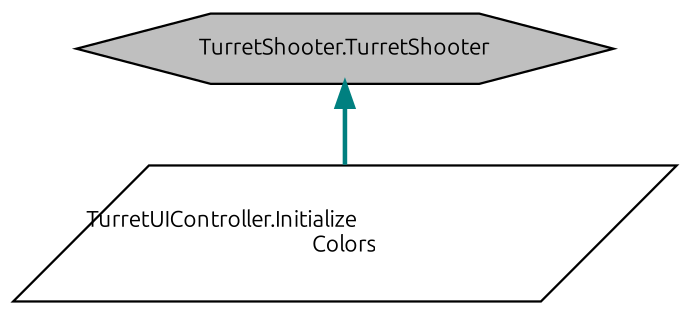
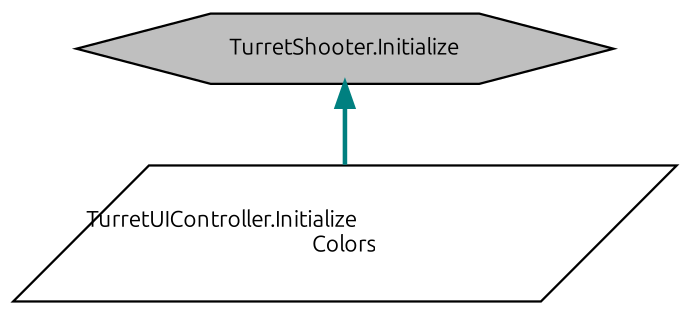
(345, 49) -> (345, 49)
